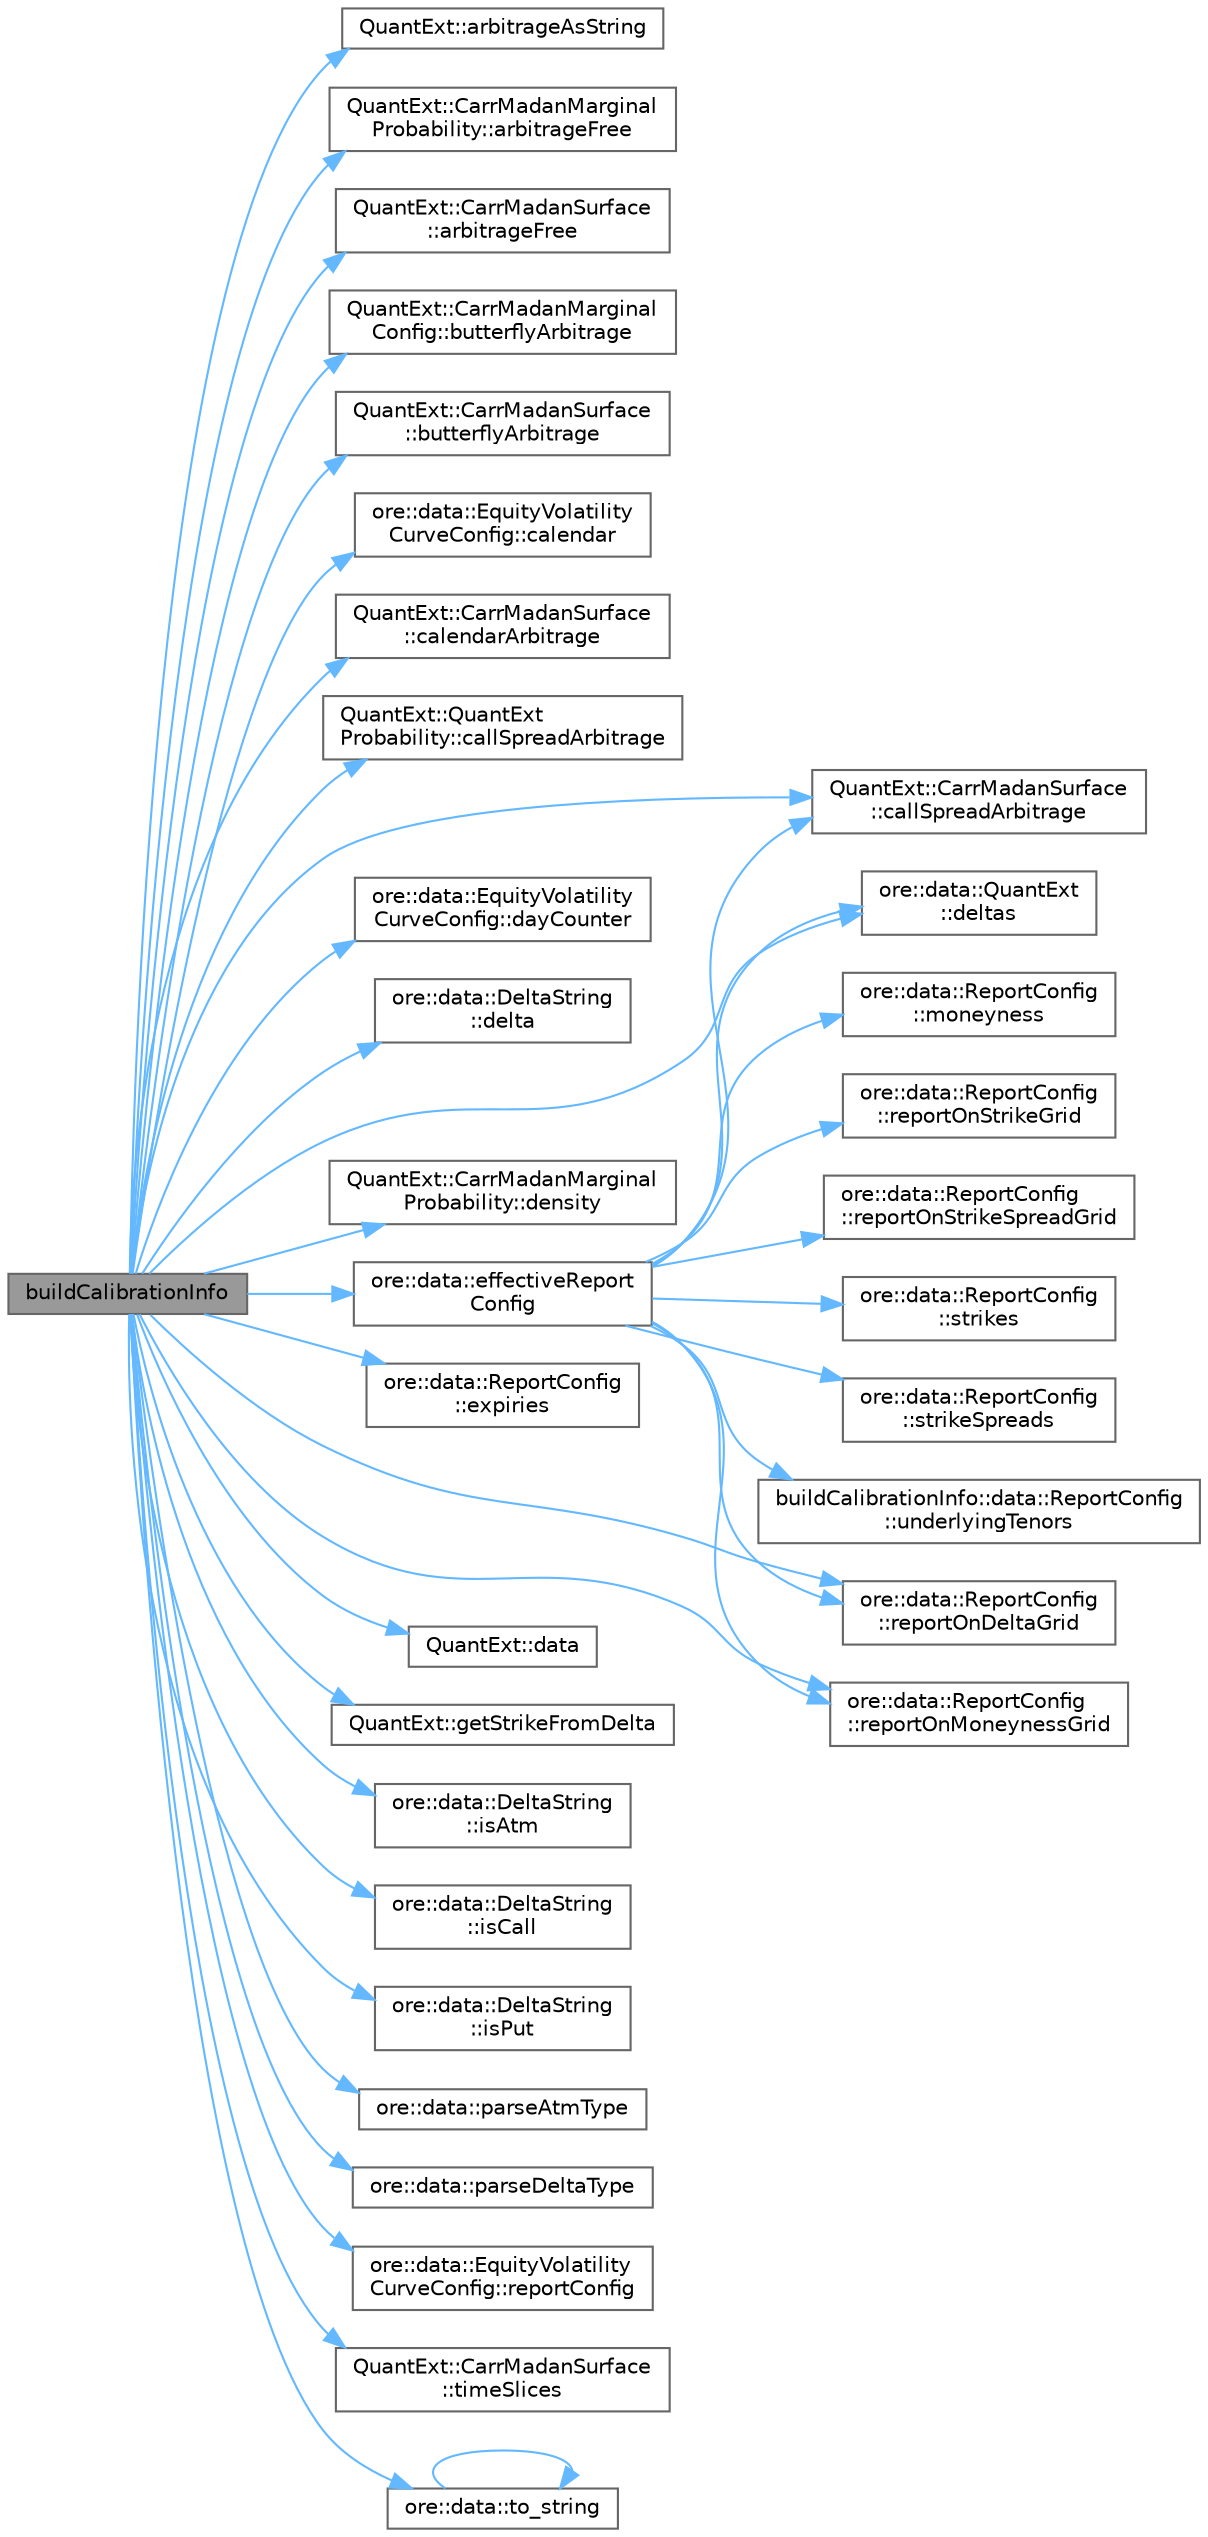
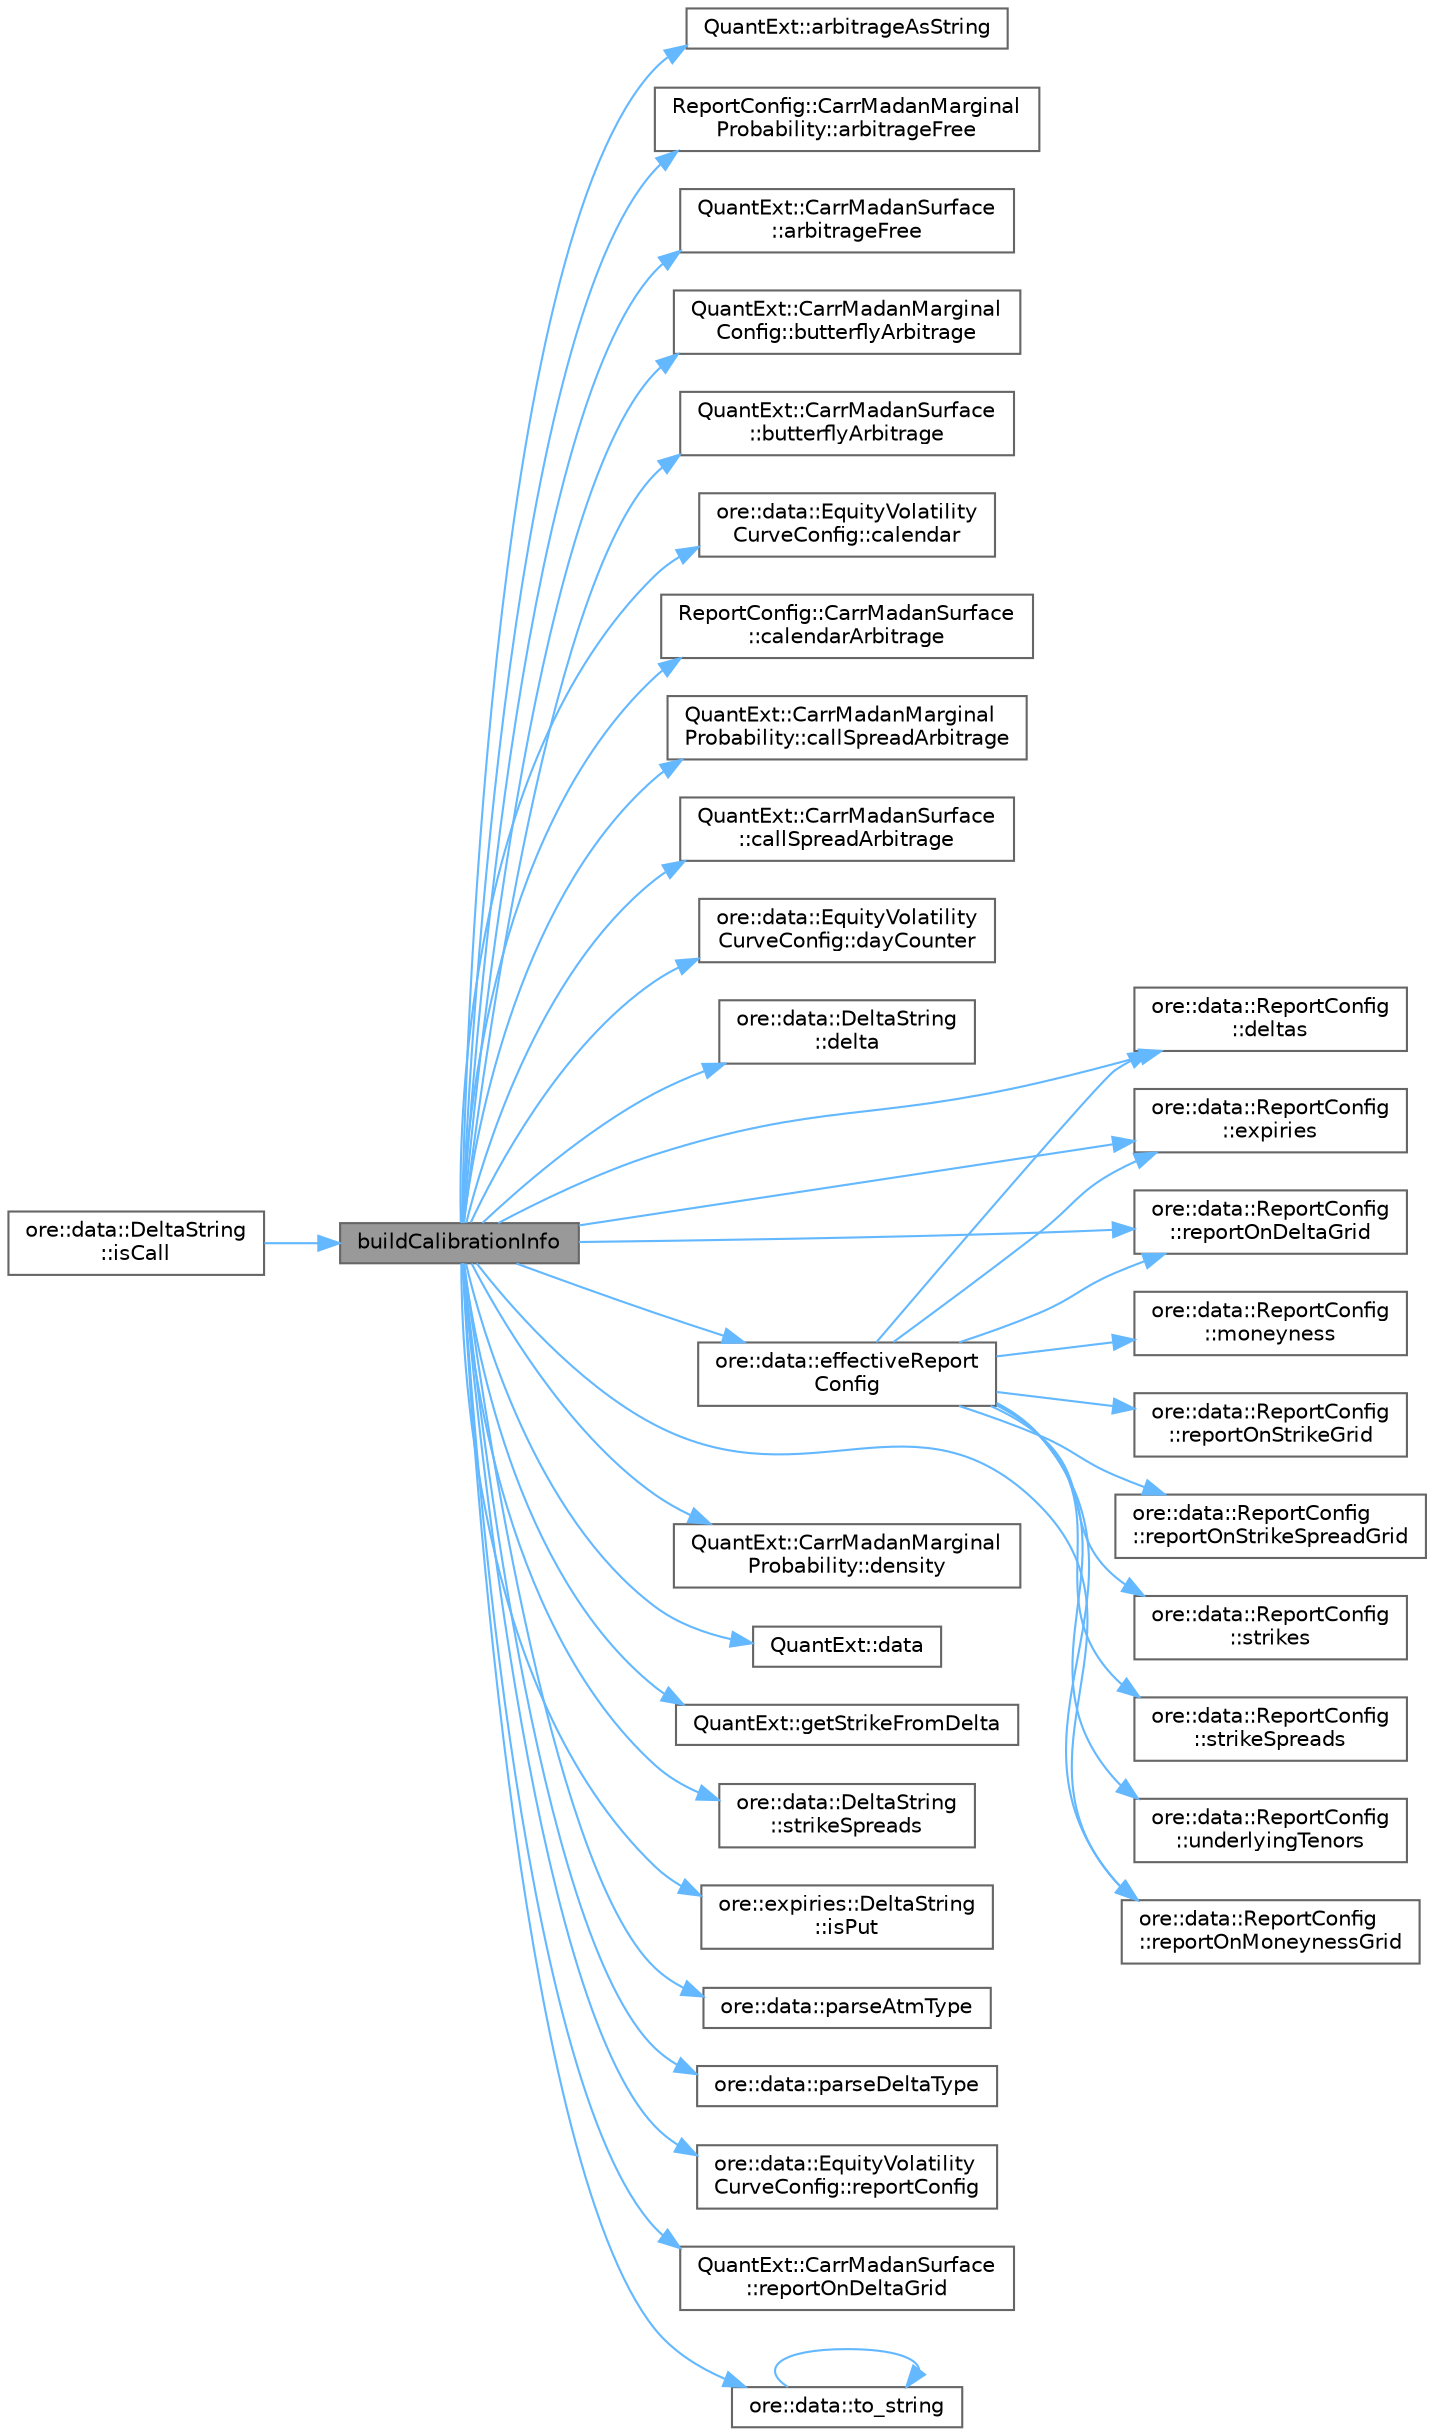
(503, 119) -> (847, 119)
(503, 626) -> (847, 626)
(503, 728) -> (847, 728)
(979, 903) -> (1271, 1019)
(712, 984) -> (1015, 1251)
(979, 1511) -> (1271, 1830)
(201, 1671) -> (291, 1243)
(503, 1816) -> (847, 1816)
(503, 2018) -> (847, 1917)
(503, 2380) -> (847, 2278)
